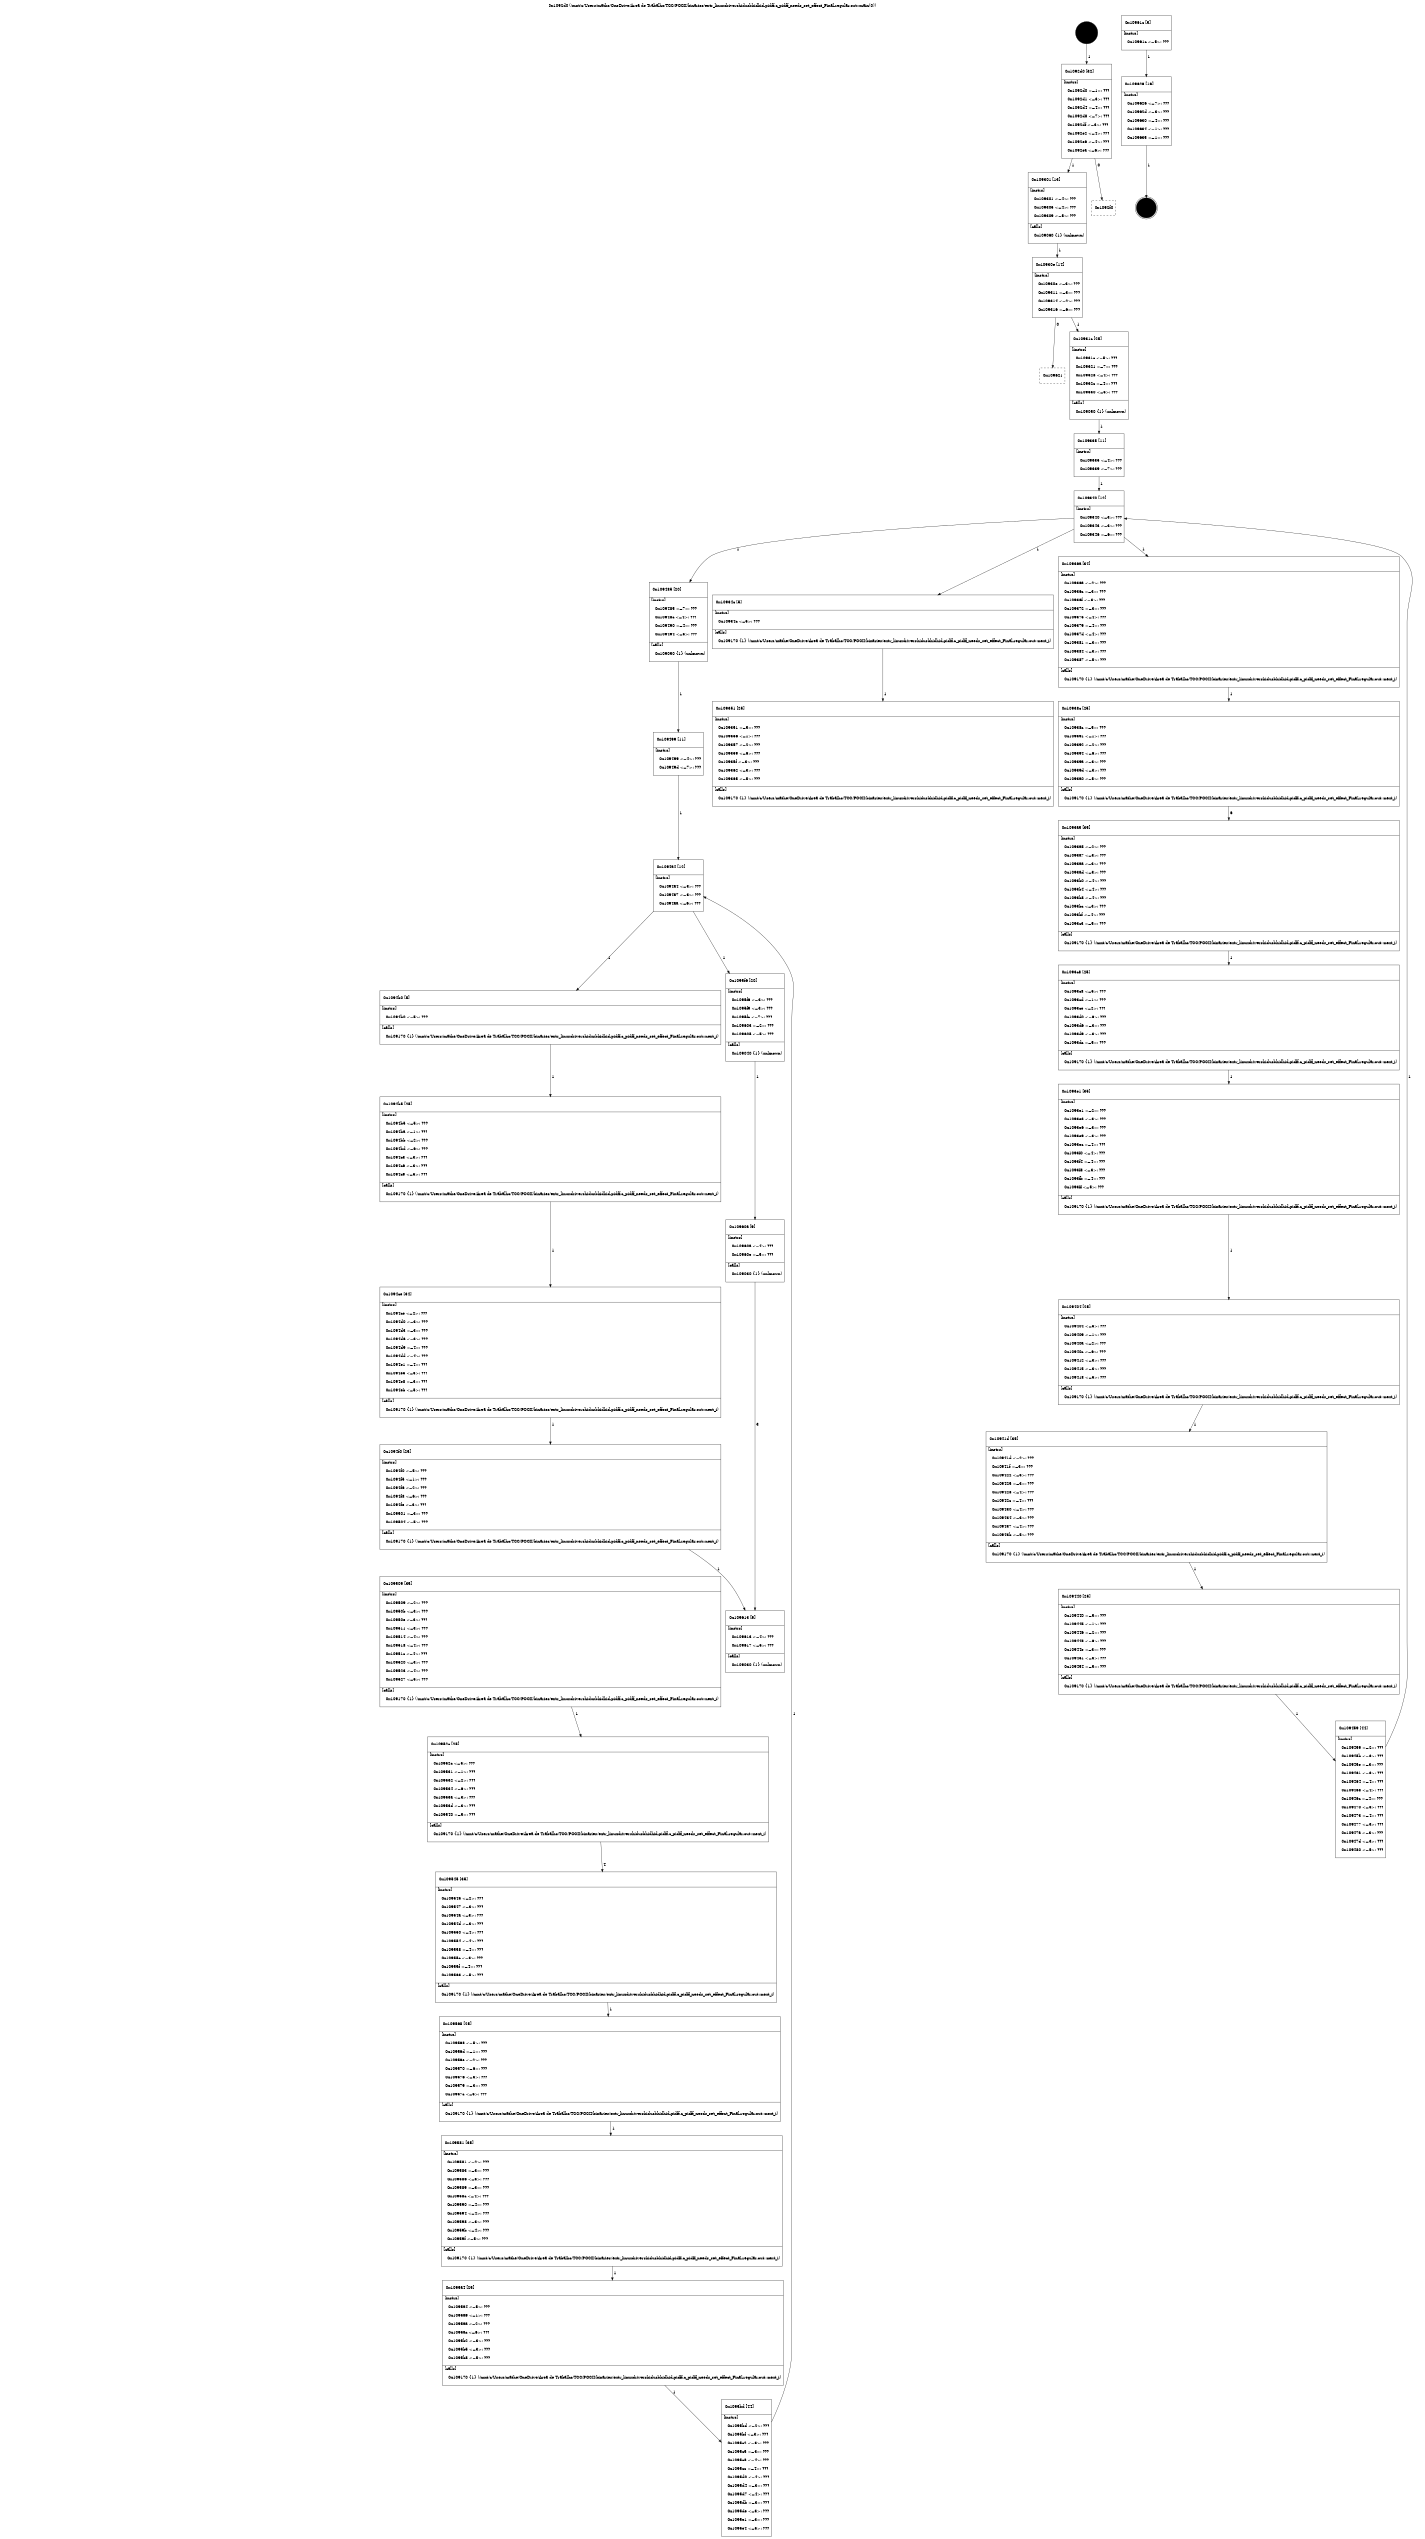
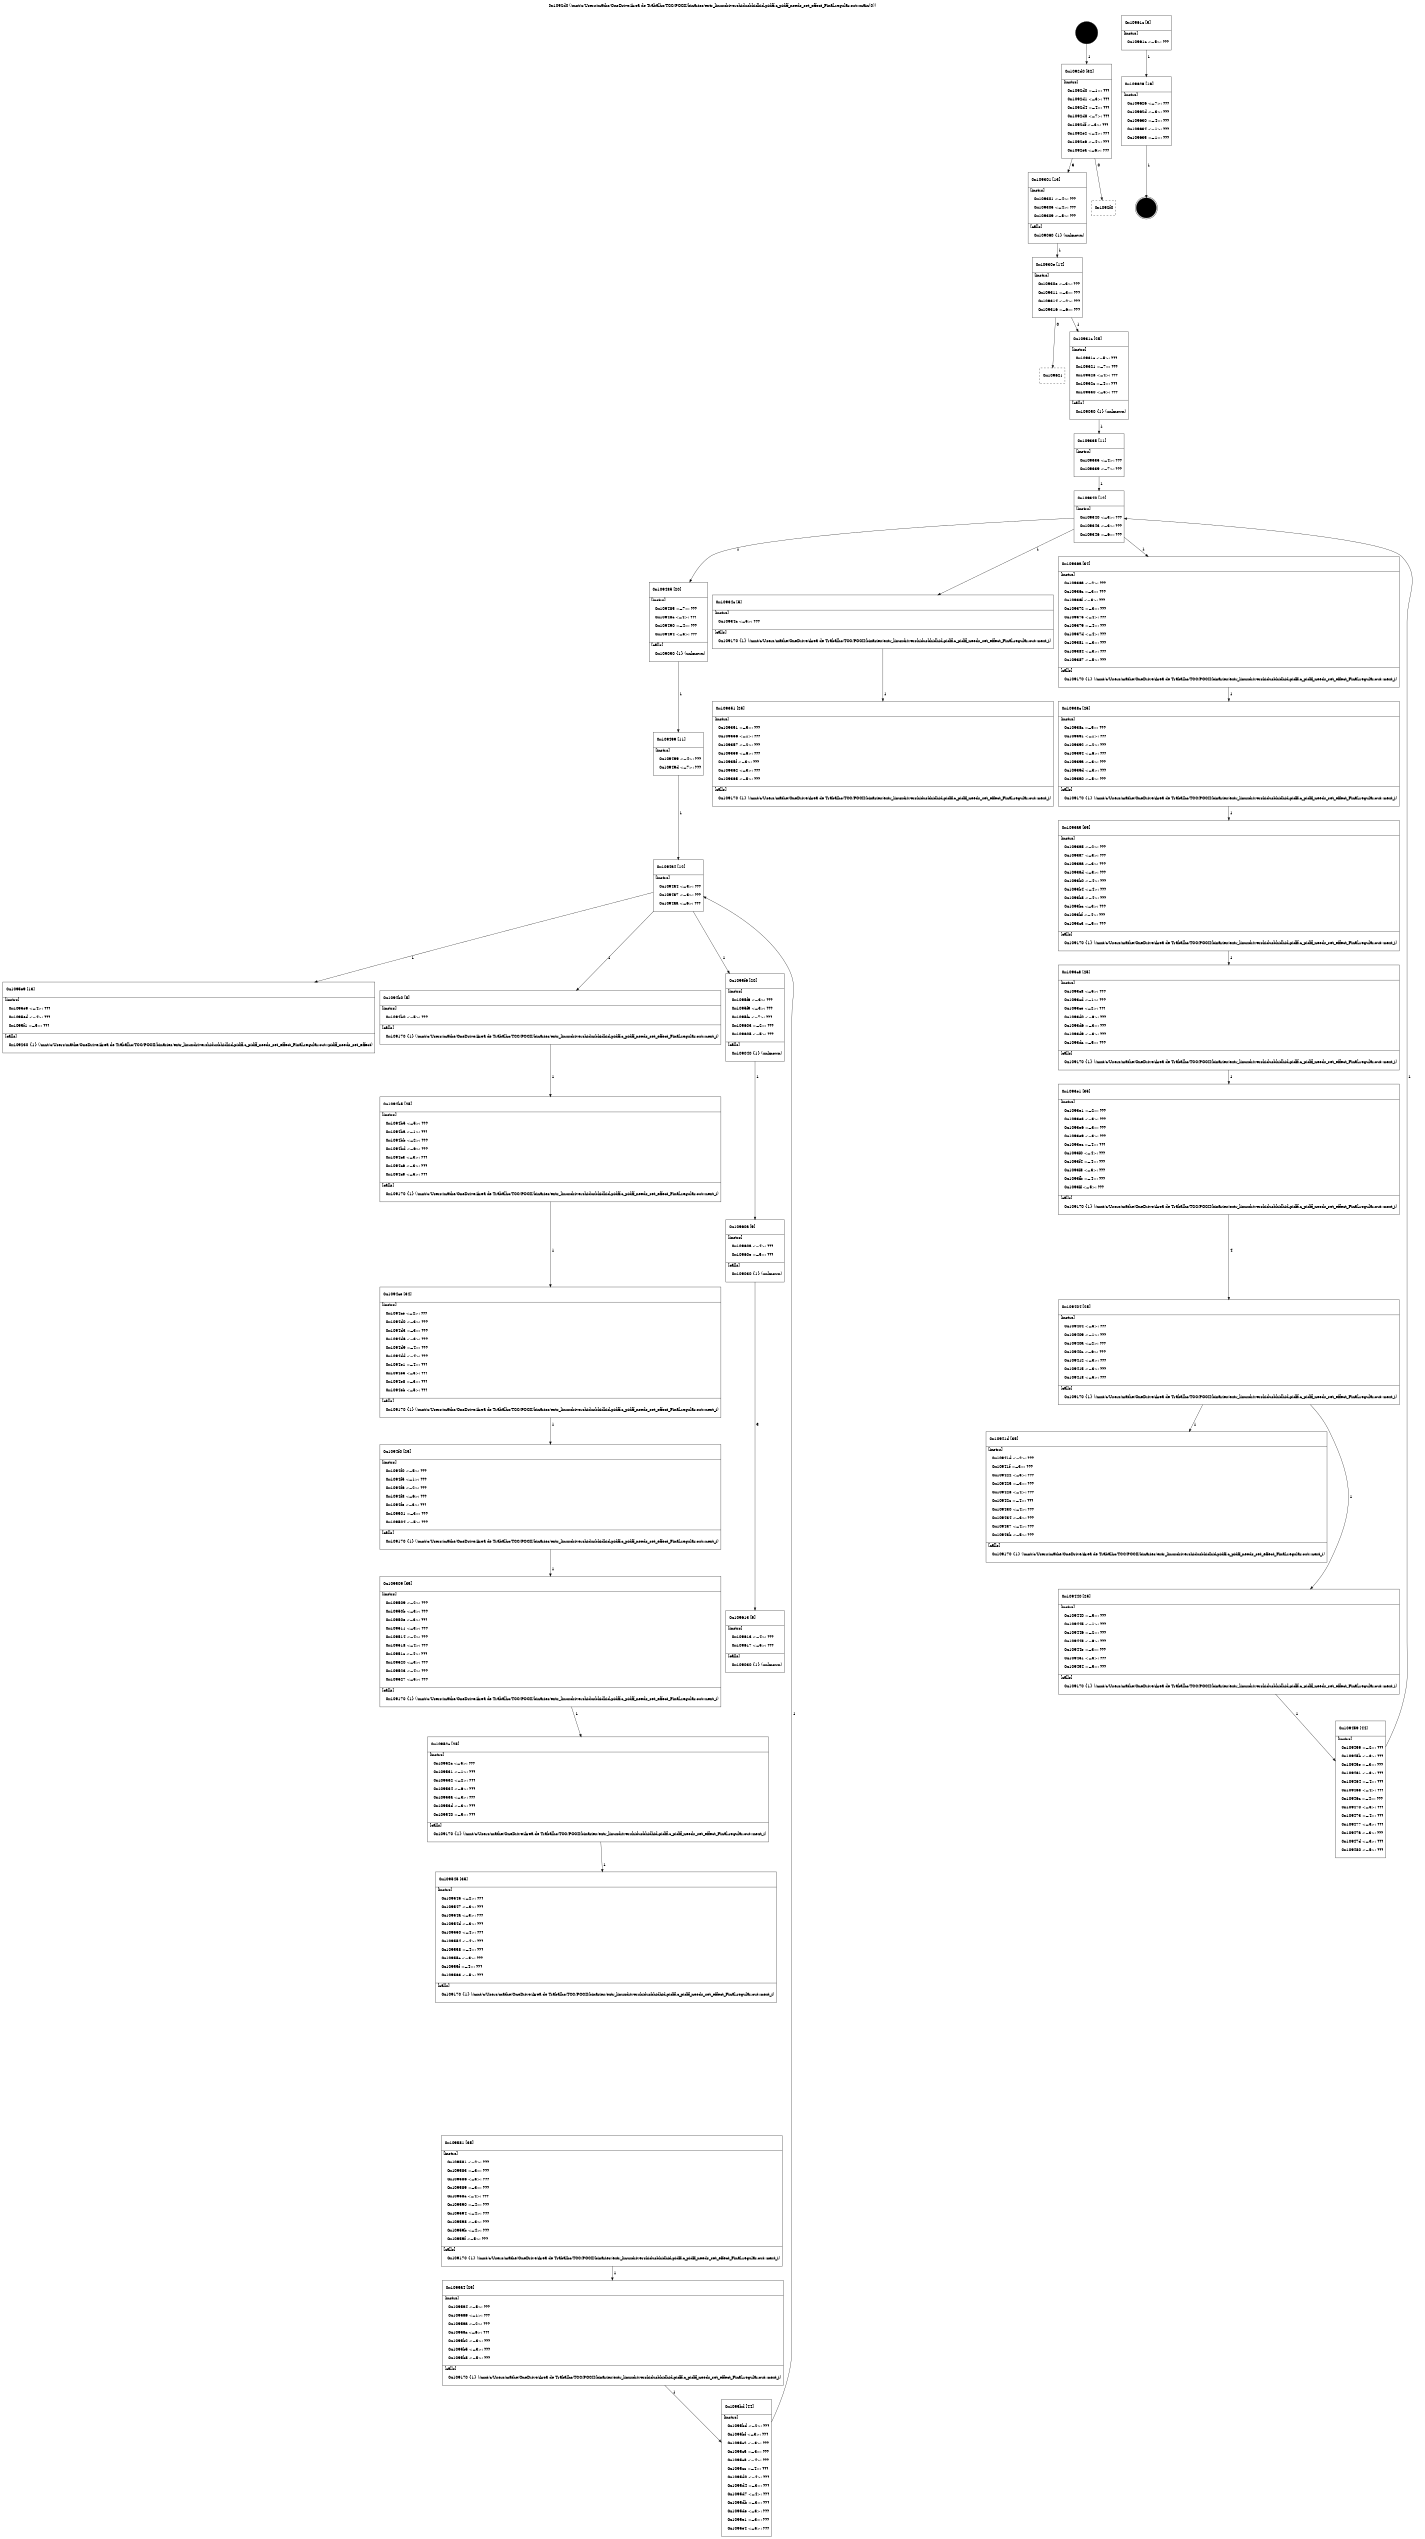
(1072, 165) -> (1072, 165)
(1231, 813) -> (1231, 813)
none -> (189, 1018)
(1231, 1251) -> (1231, 1251)
(721, 1574) -> (550, 1562)
(1195, 1574) -> (1348, 1496)
(604, 1865) -> (604, 1865)
(610, 2069) -> none
